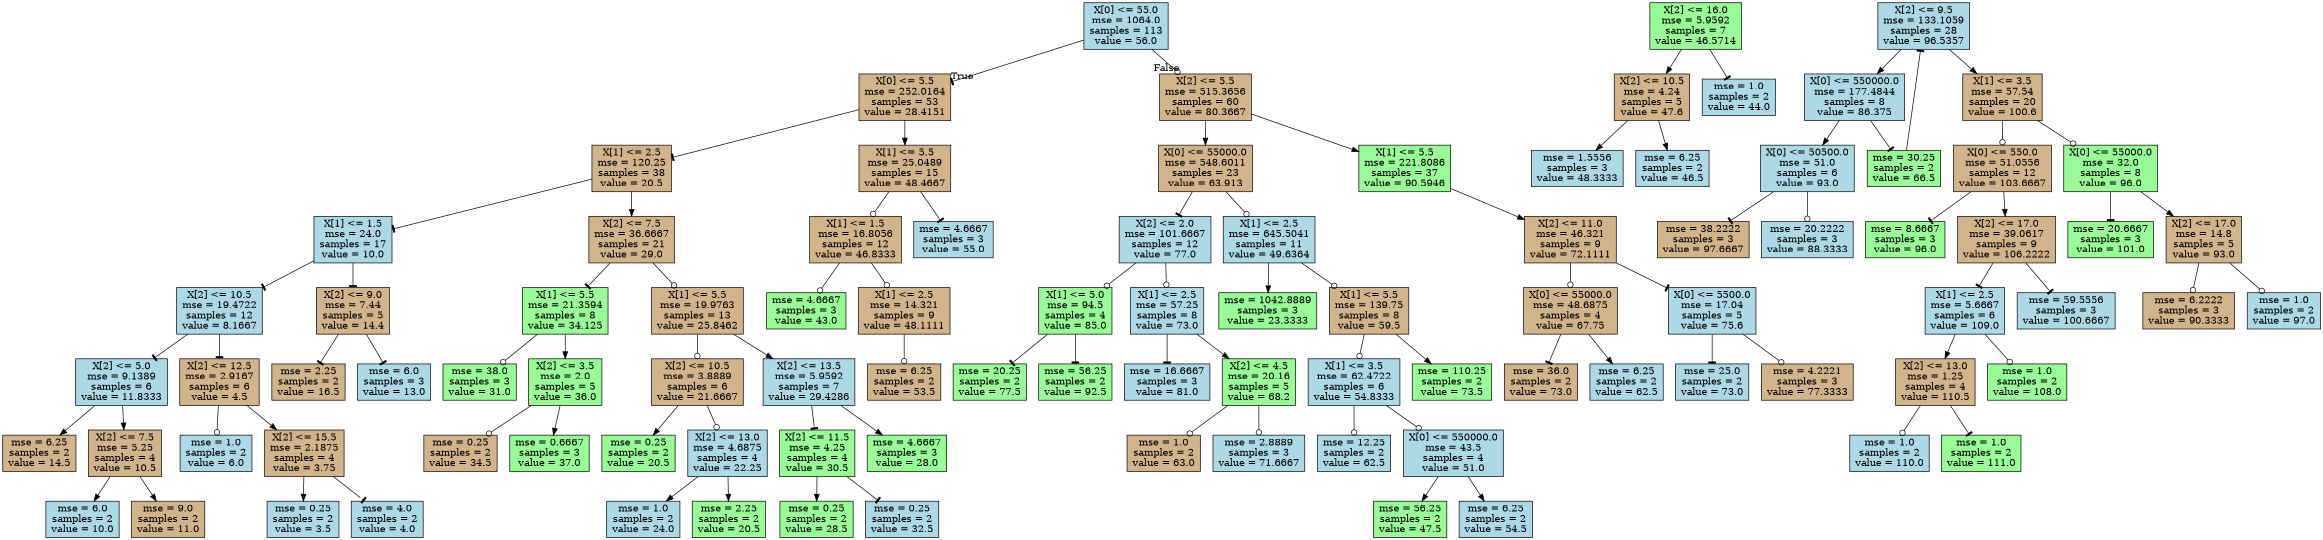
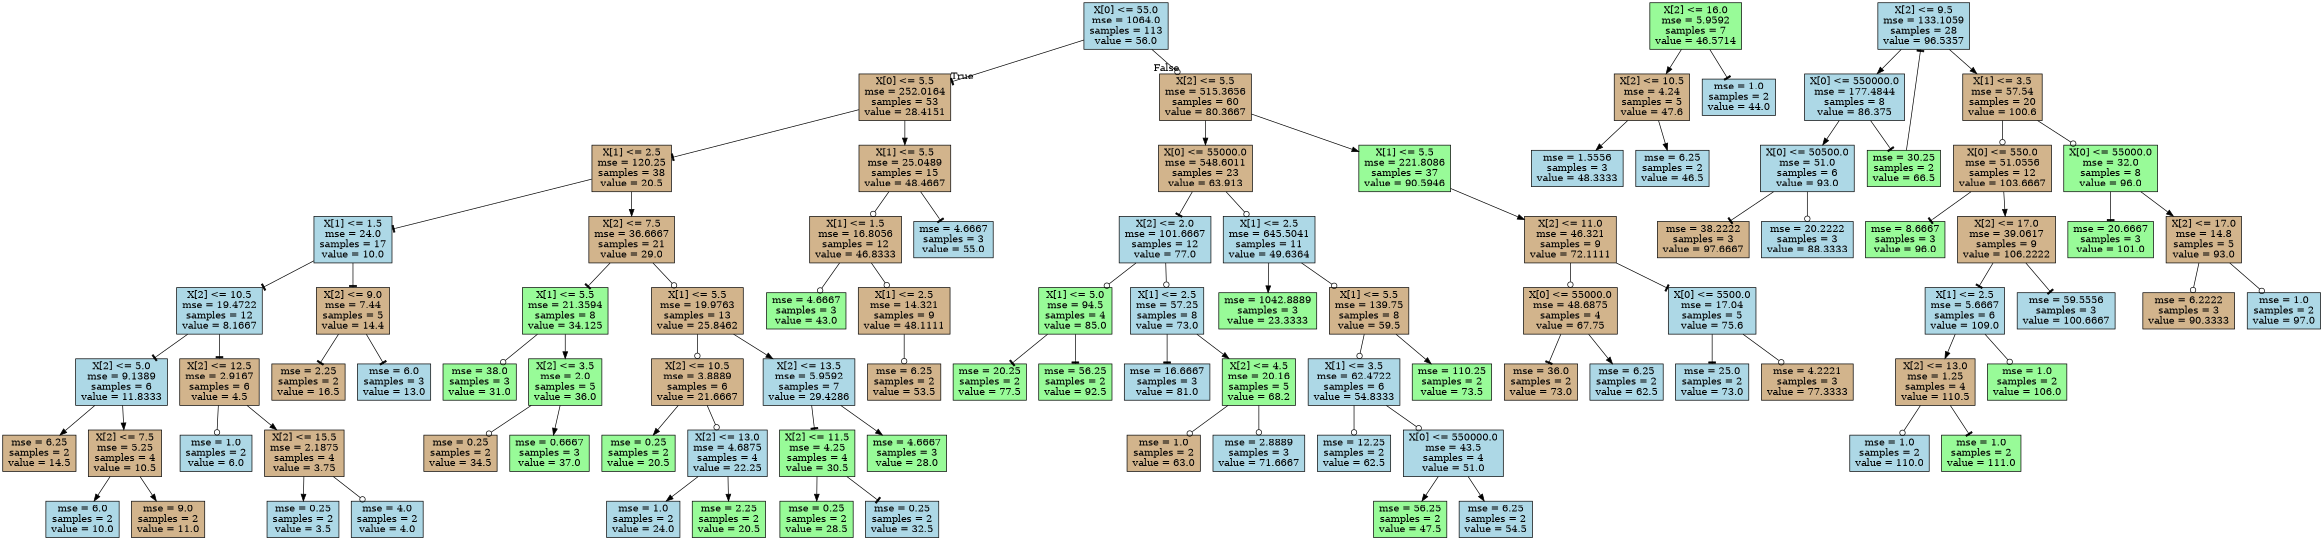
(2027, 382) -> (2027, 382)
(347, 487) -> (347, 487)
